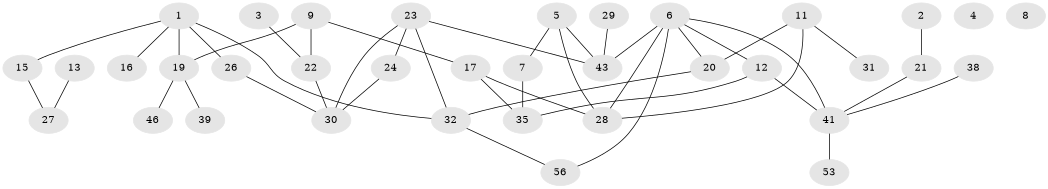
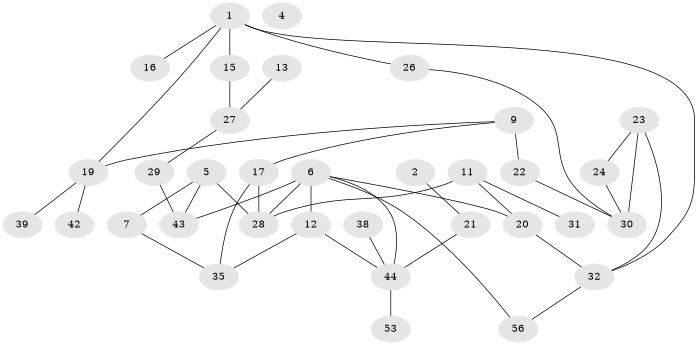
(259, 16) -> none
(1026, 16) -> none
(507, 42) -> none
(153, 120) -> (75, 225)
(829, 120) -> (391, 277)
none -> (197, 143)
